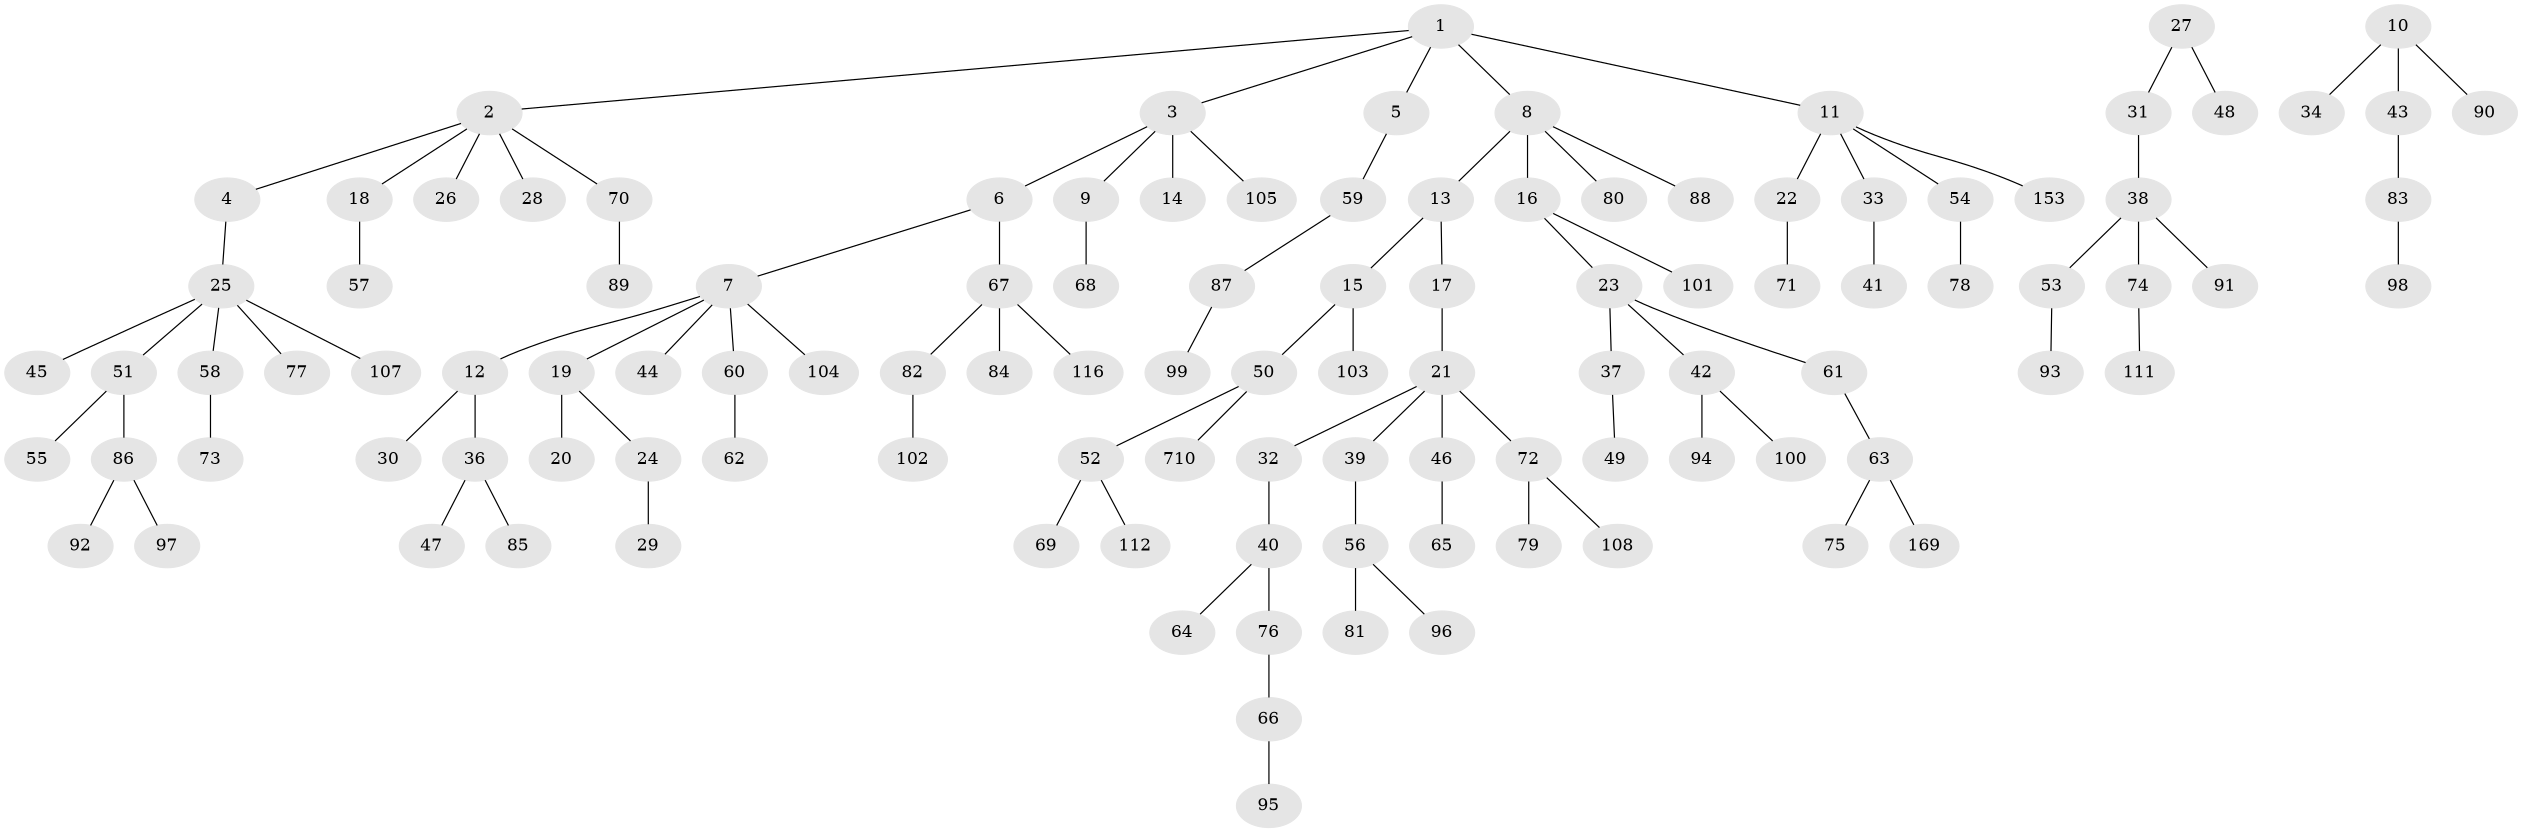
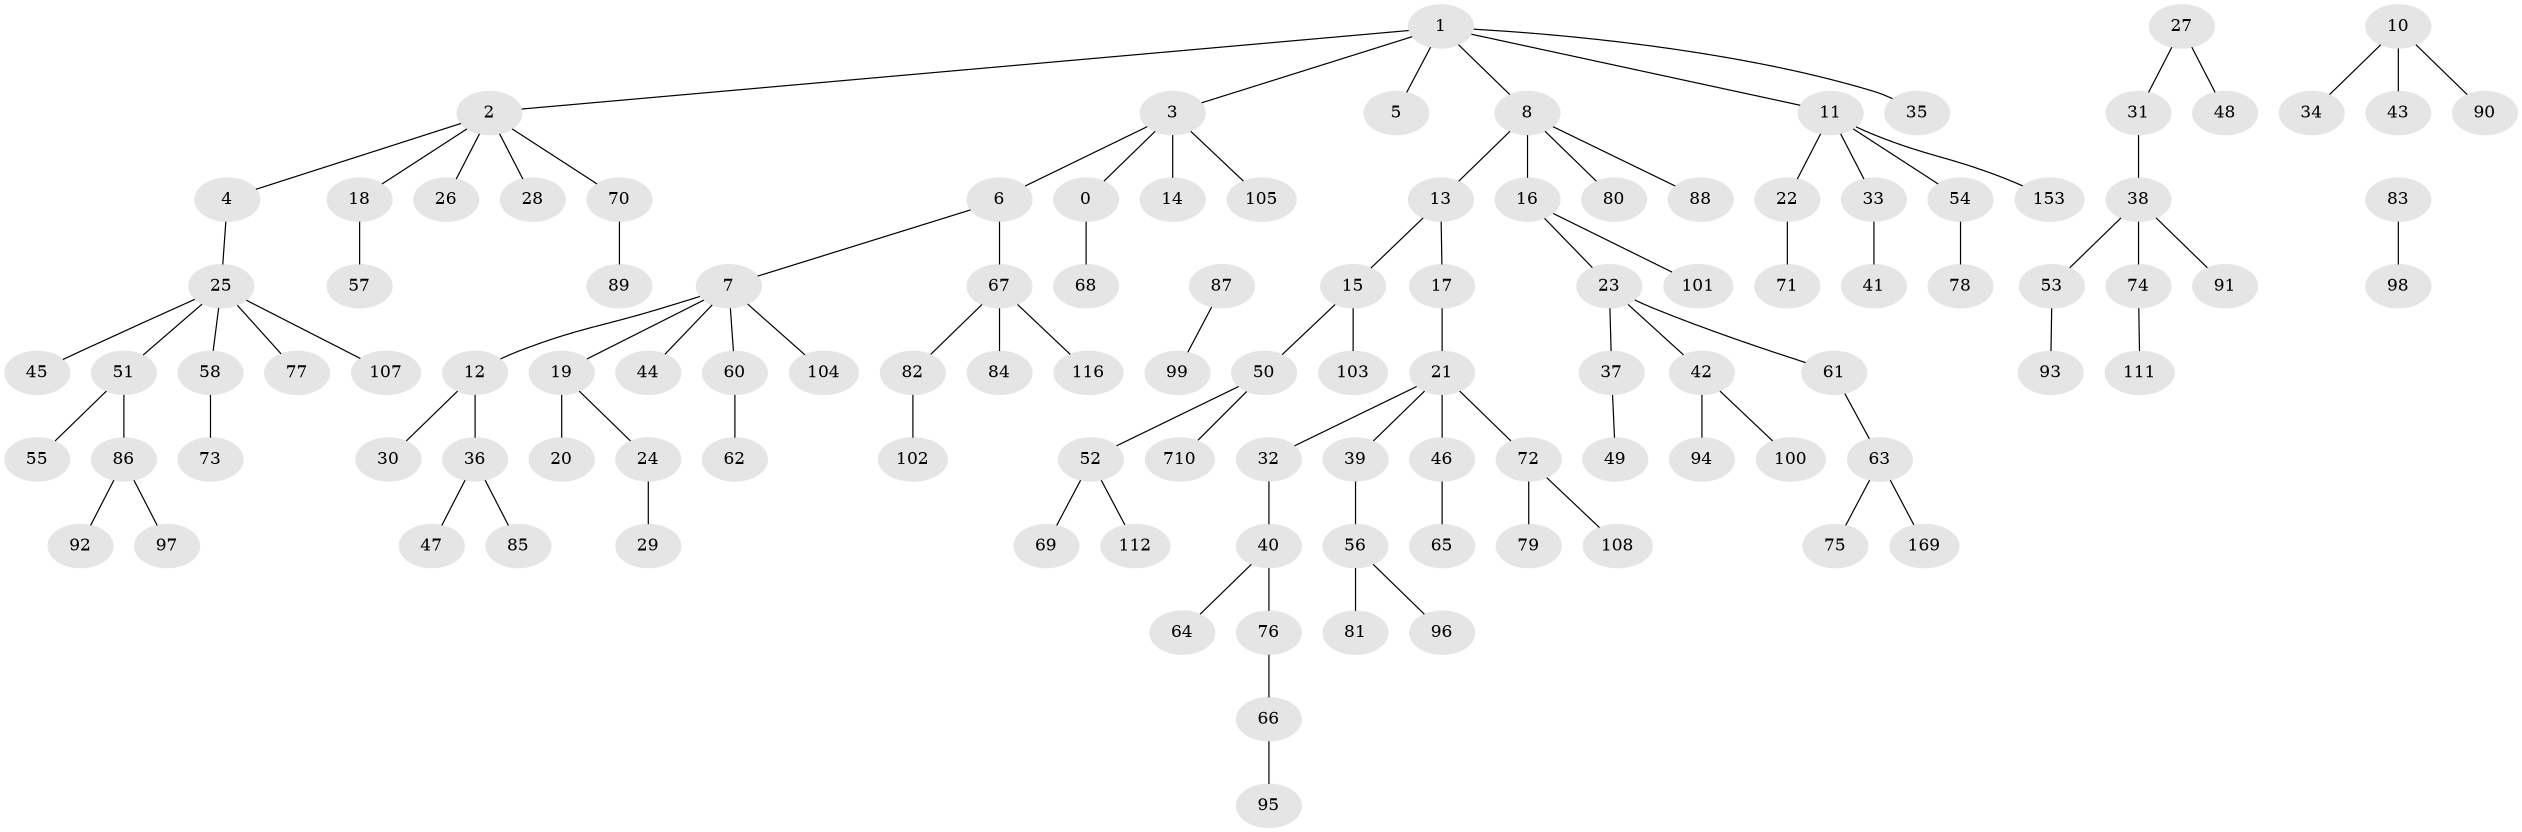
none -> (1917, 113)
(2398, 156) -> none
(1086, 200) -> (1086, 200)
(1353, 200) -> none
